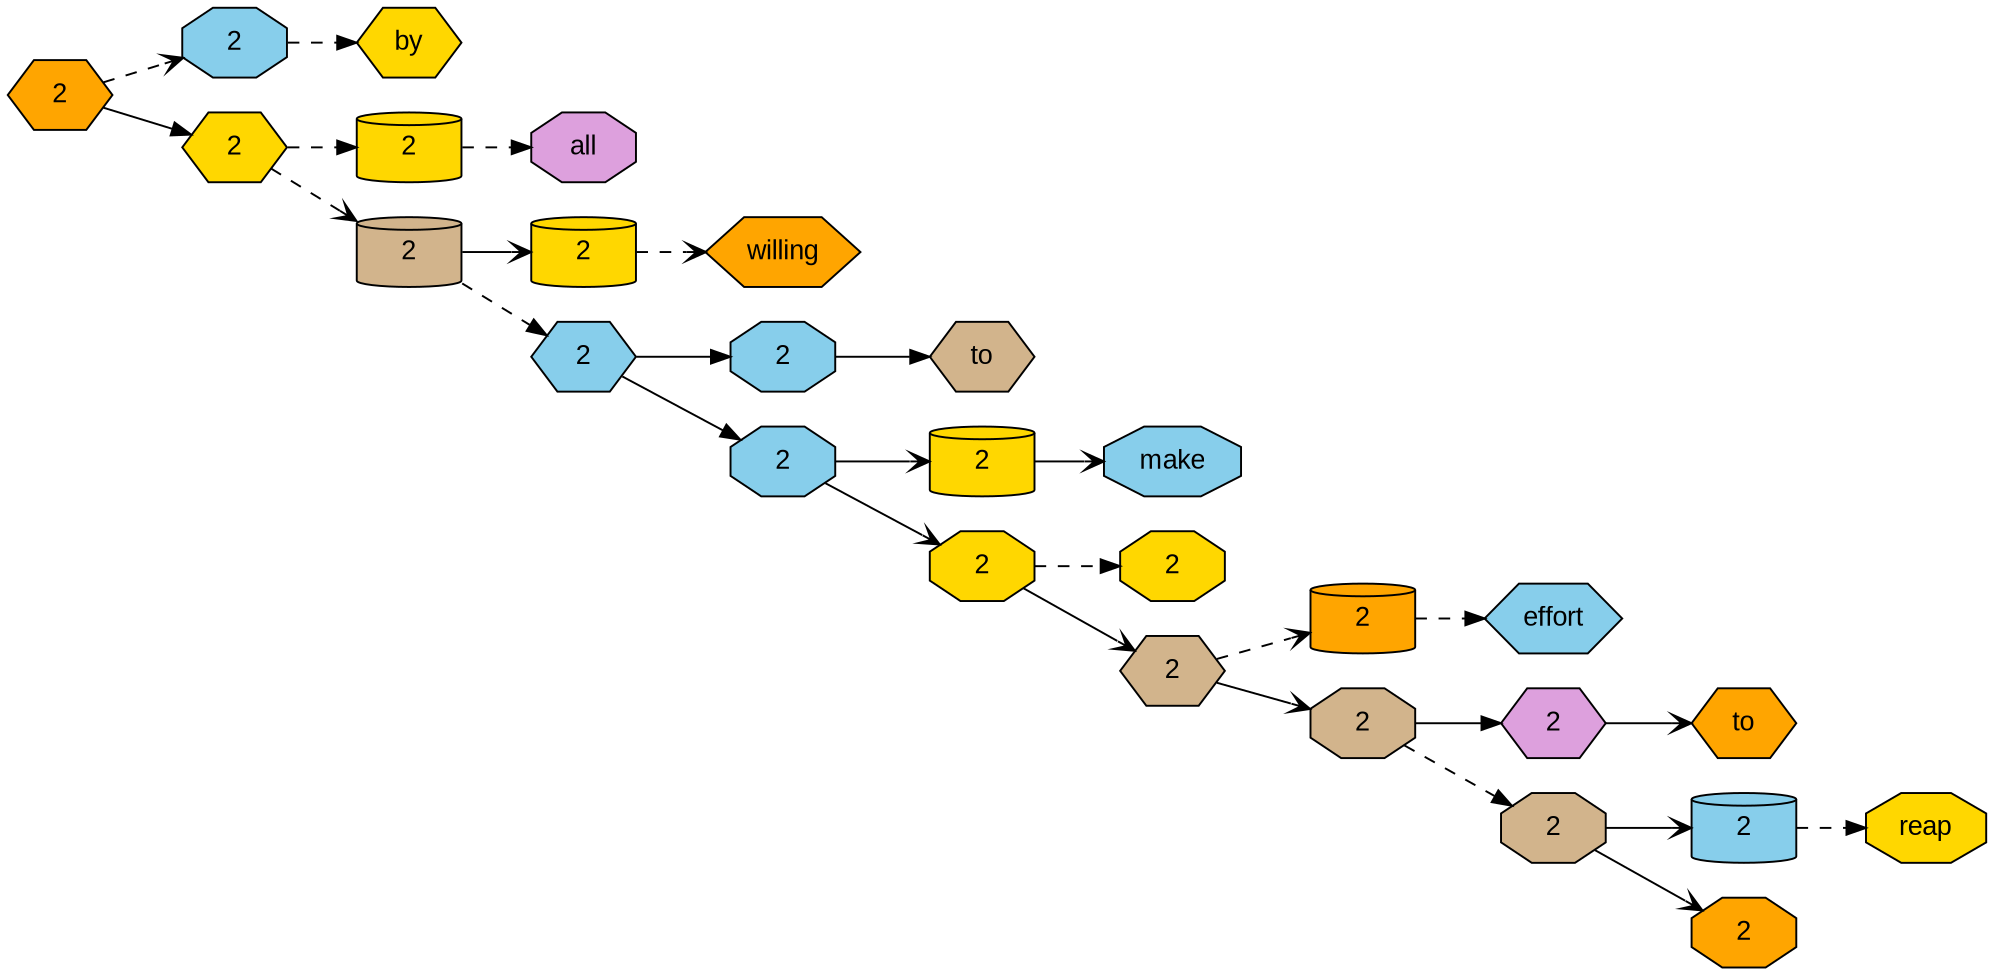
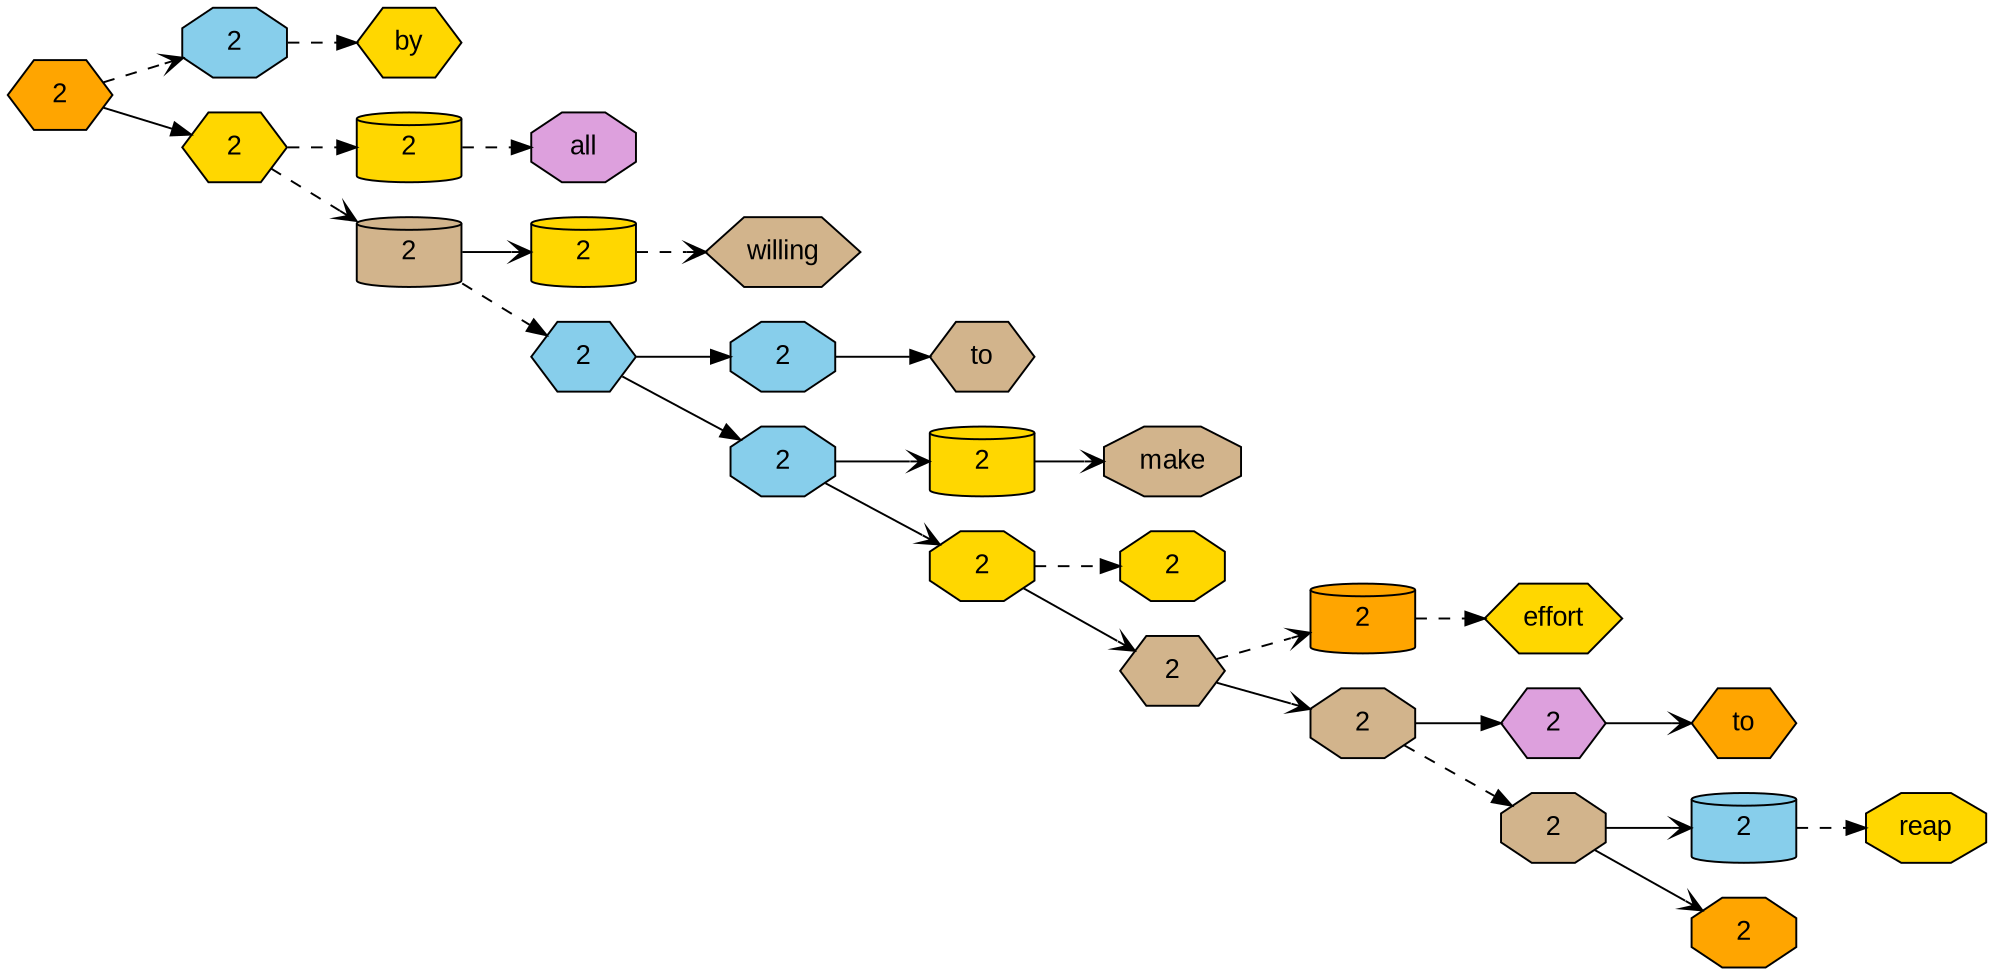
(783, 252) -> (783, 252)
(1173, 461) -> (1173, 461)
(1553, 619) -> (1553, 619)
